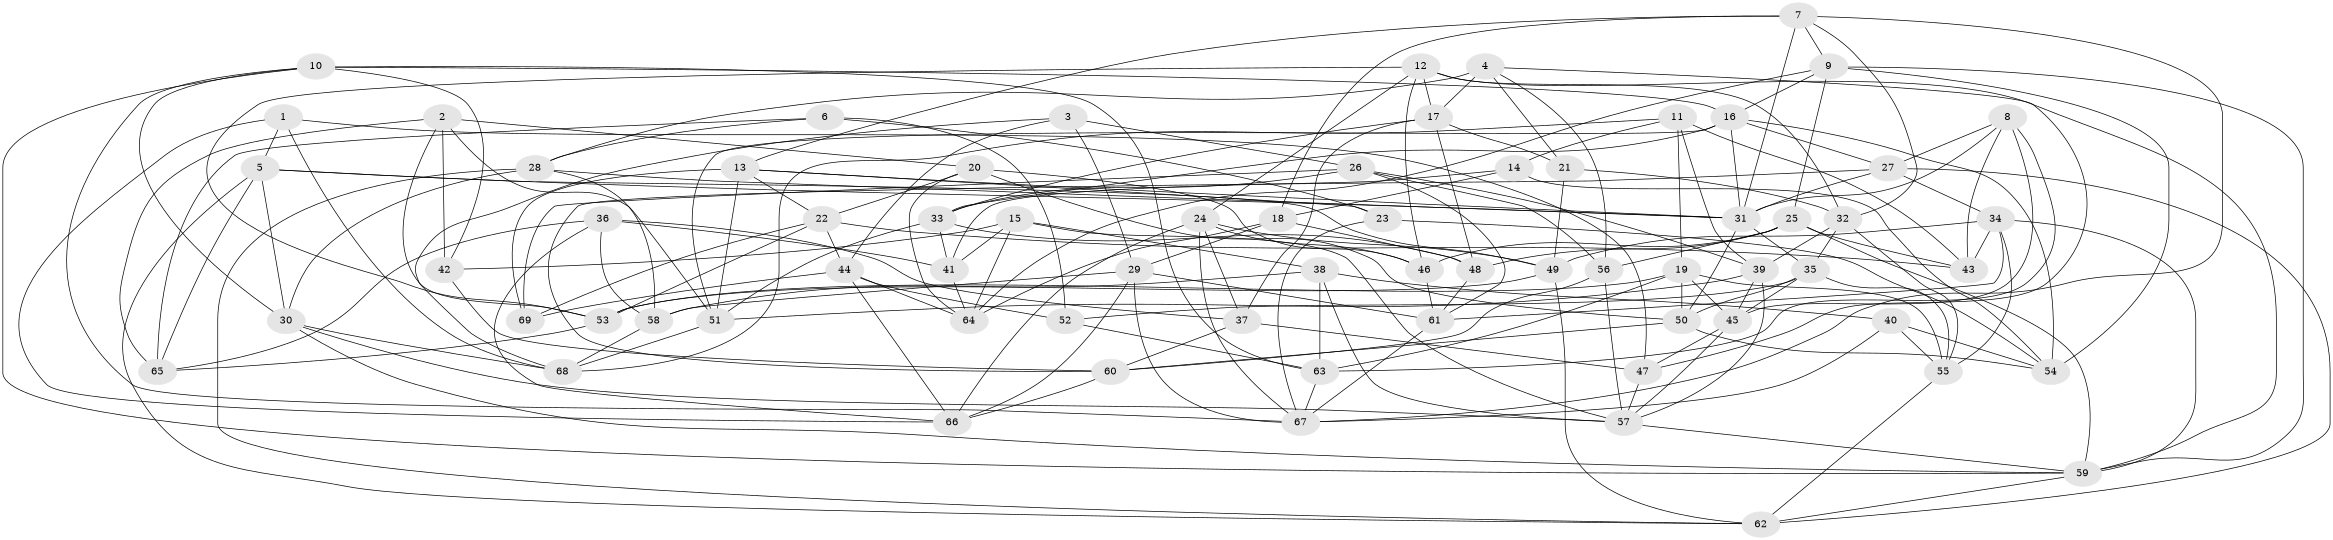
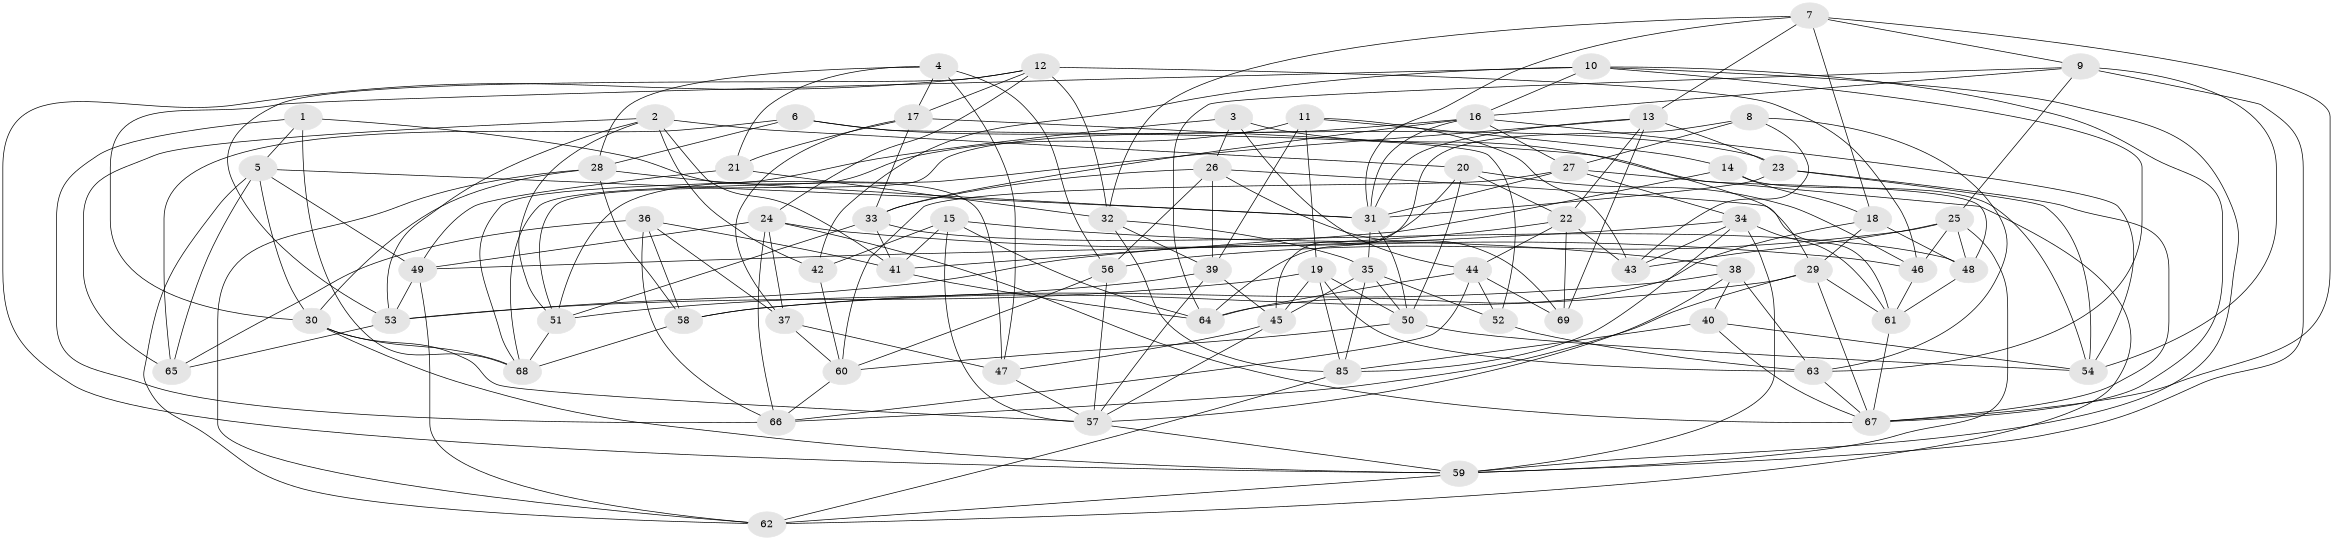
(1884, 190) -> (1606, 199)
none -> (768, 199)
(1943, 372) -> (1342, 372)
